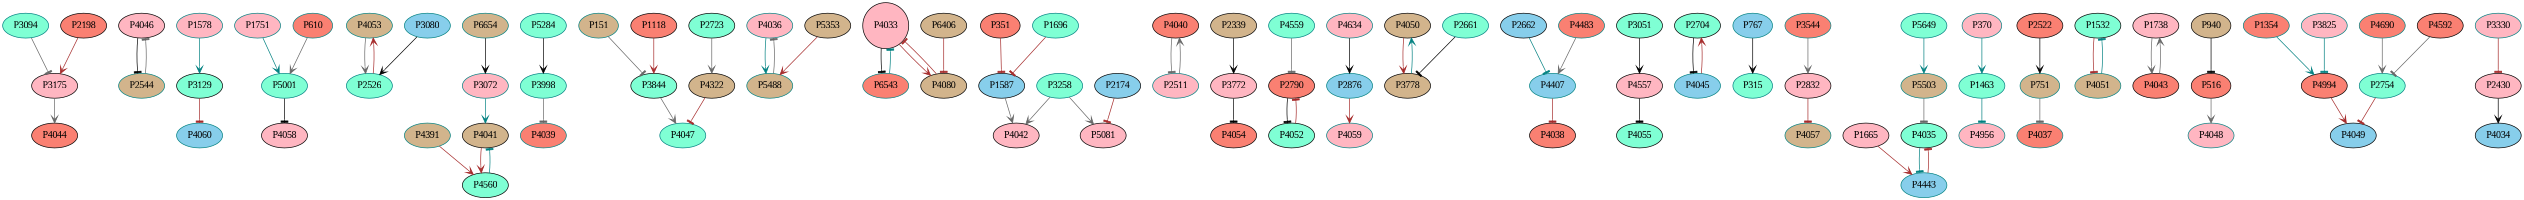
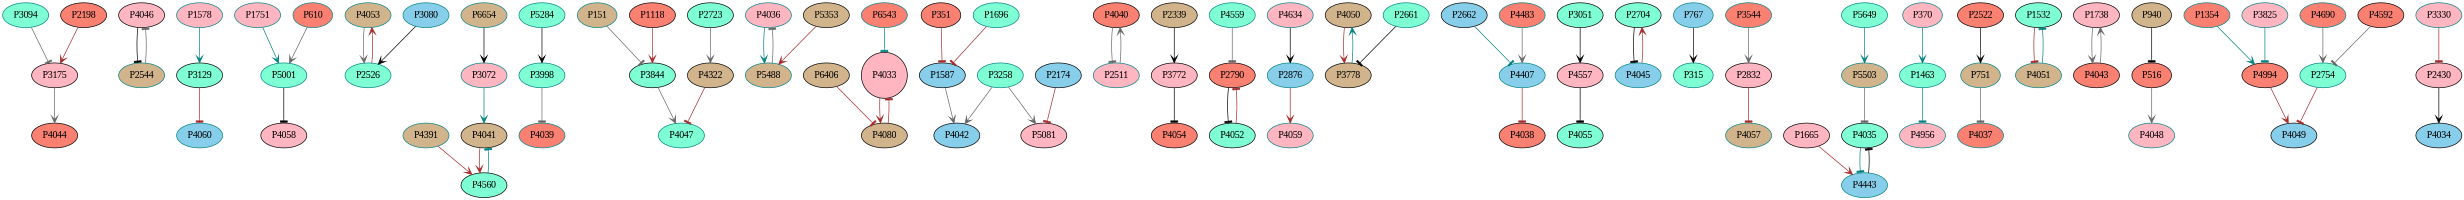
(881, 59) -> none
(1016, 135) -> (957, 135)
(1929, 162) -> (1869, 162)
